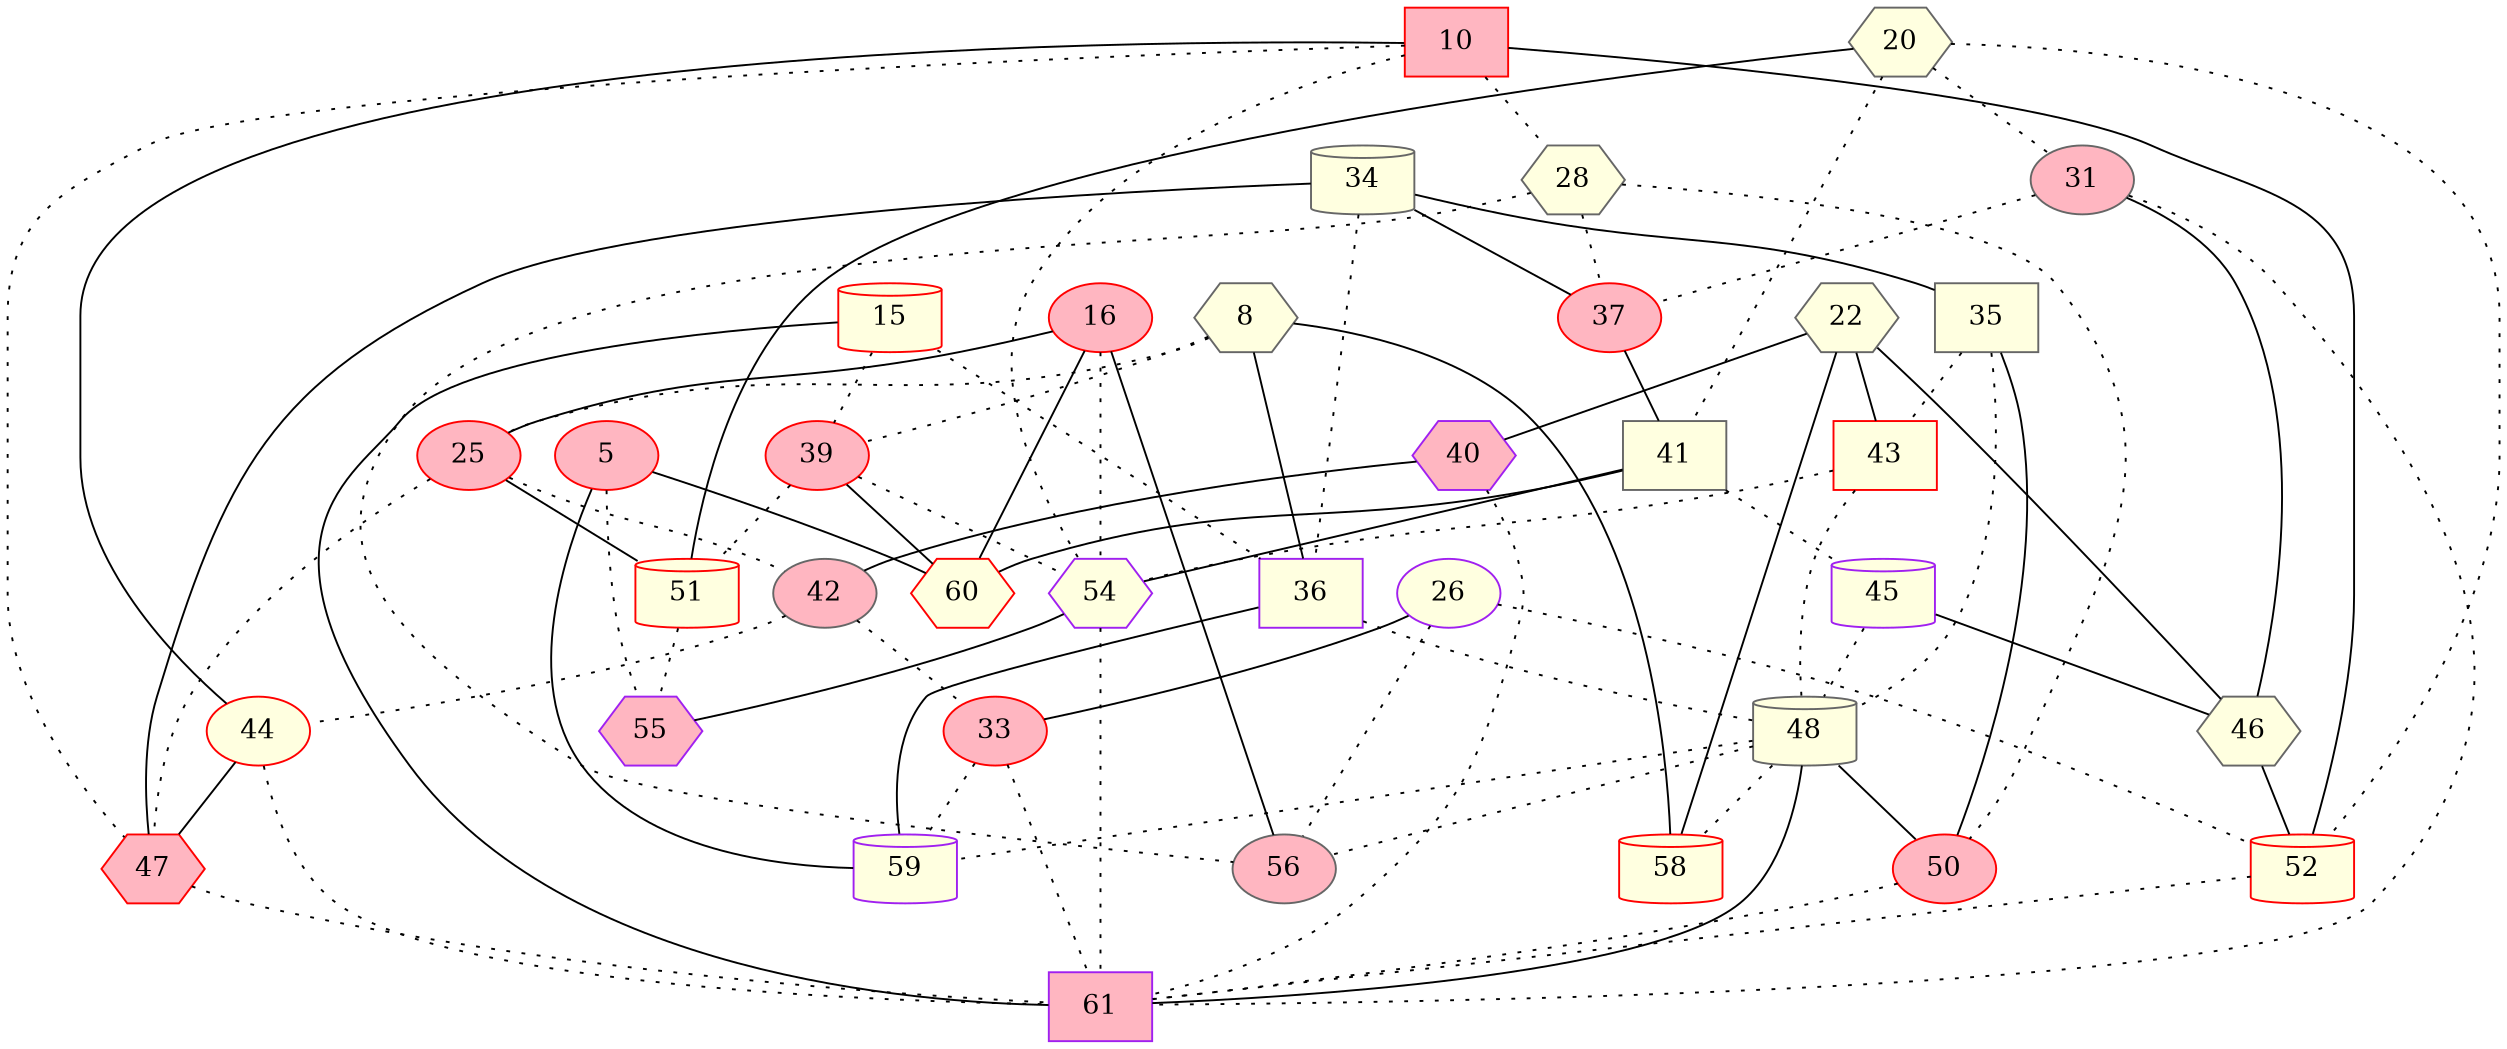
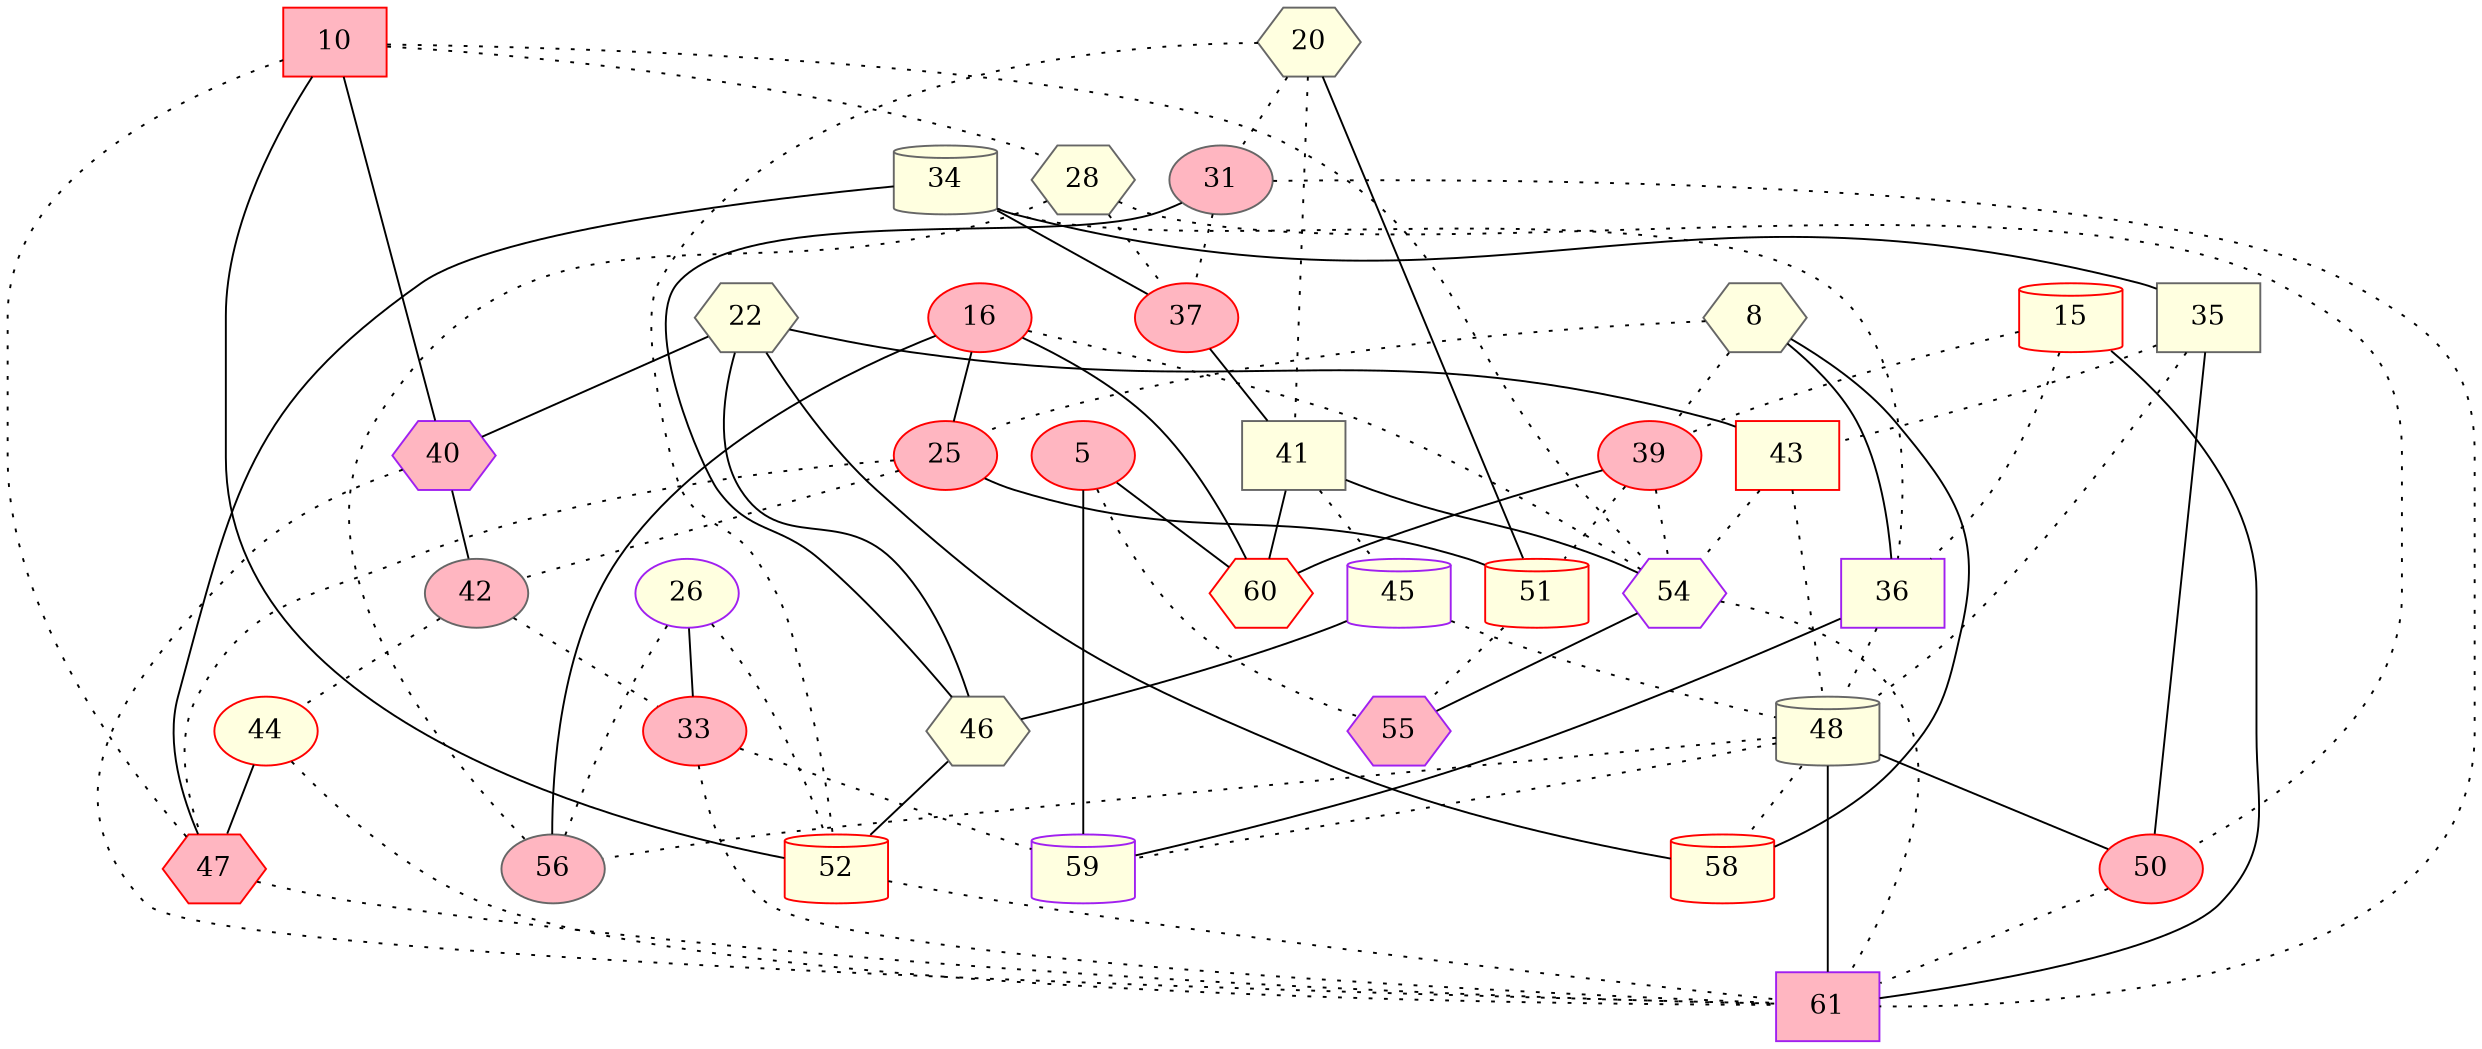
(395, 118) -> (389, 249)
